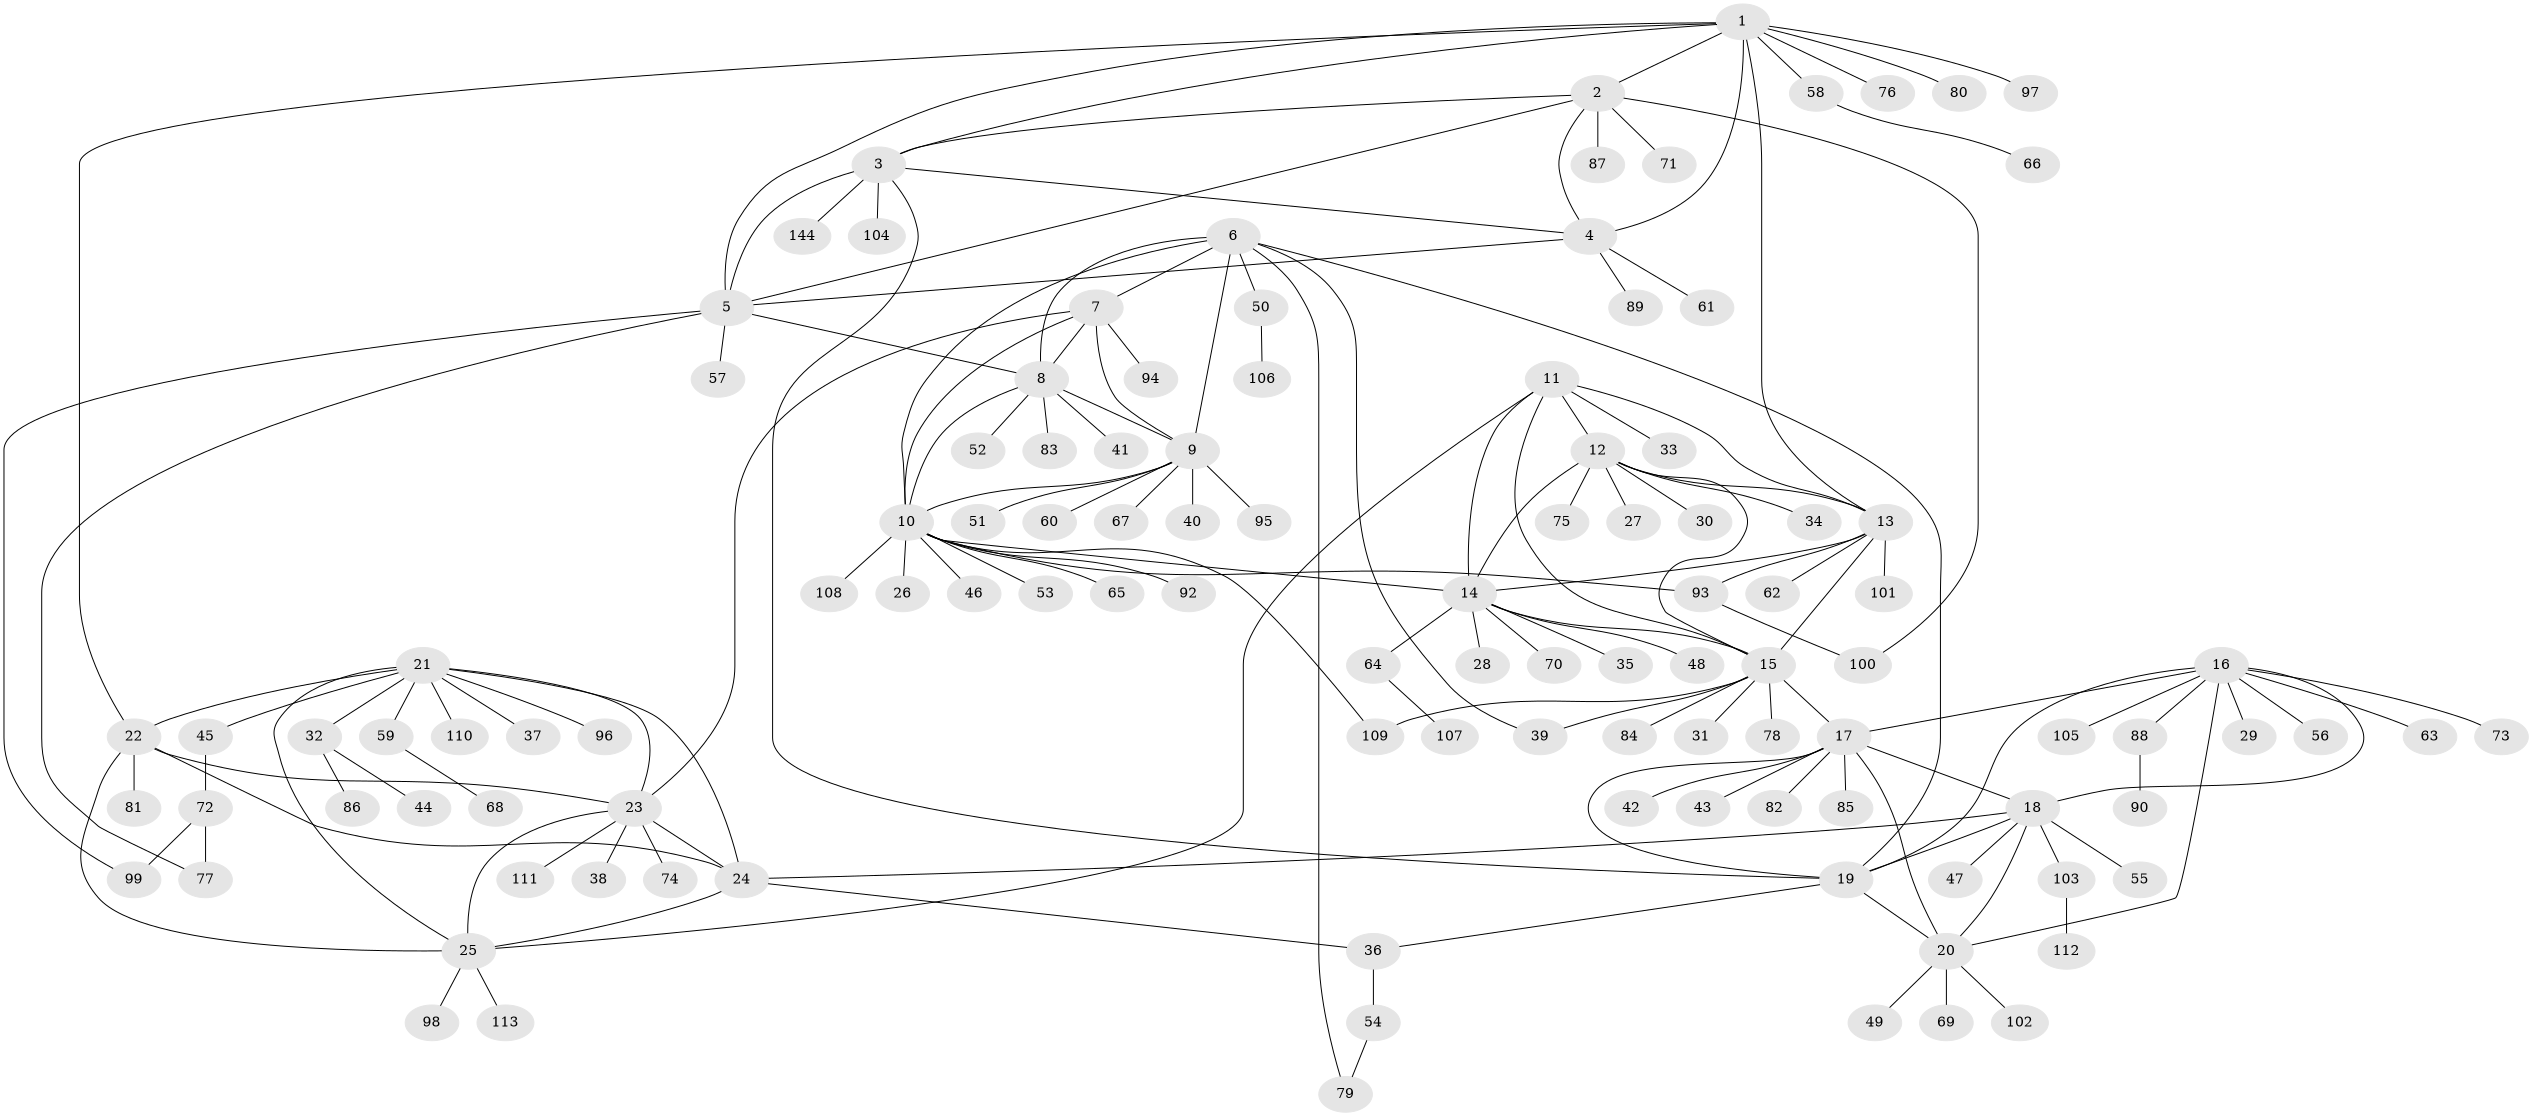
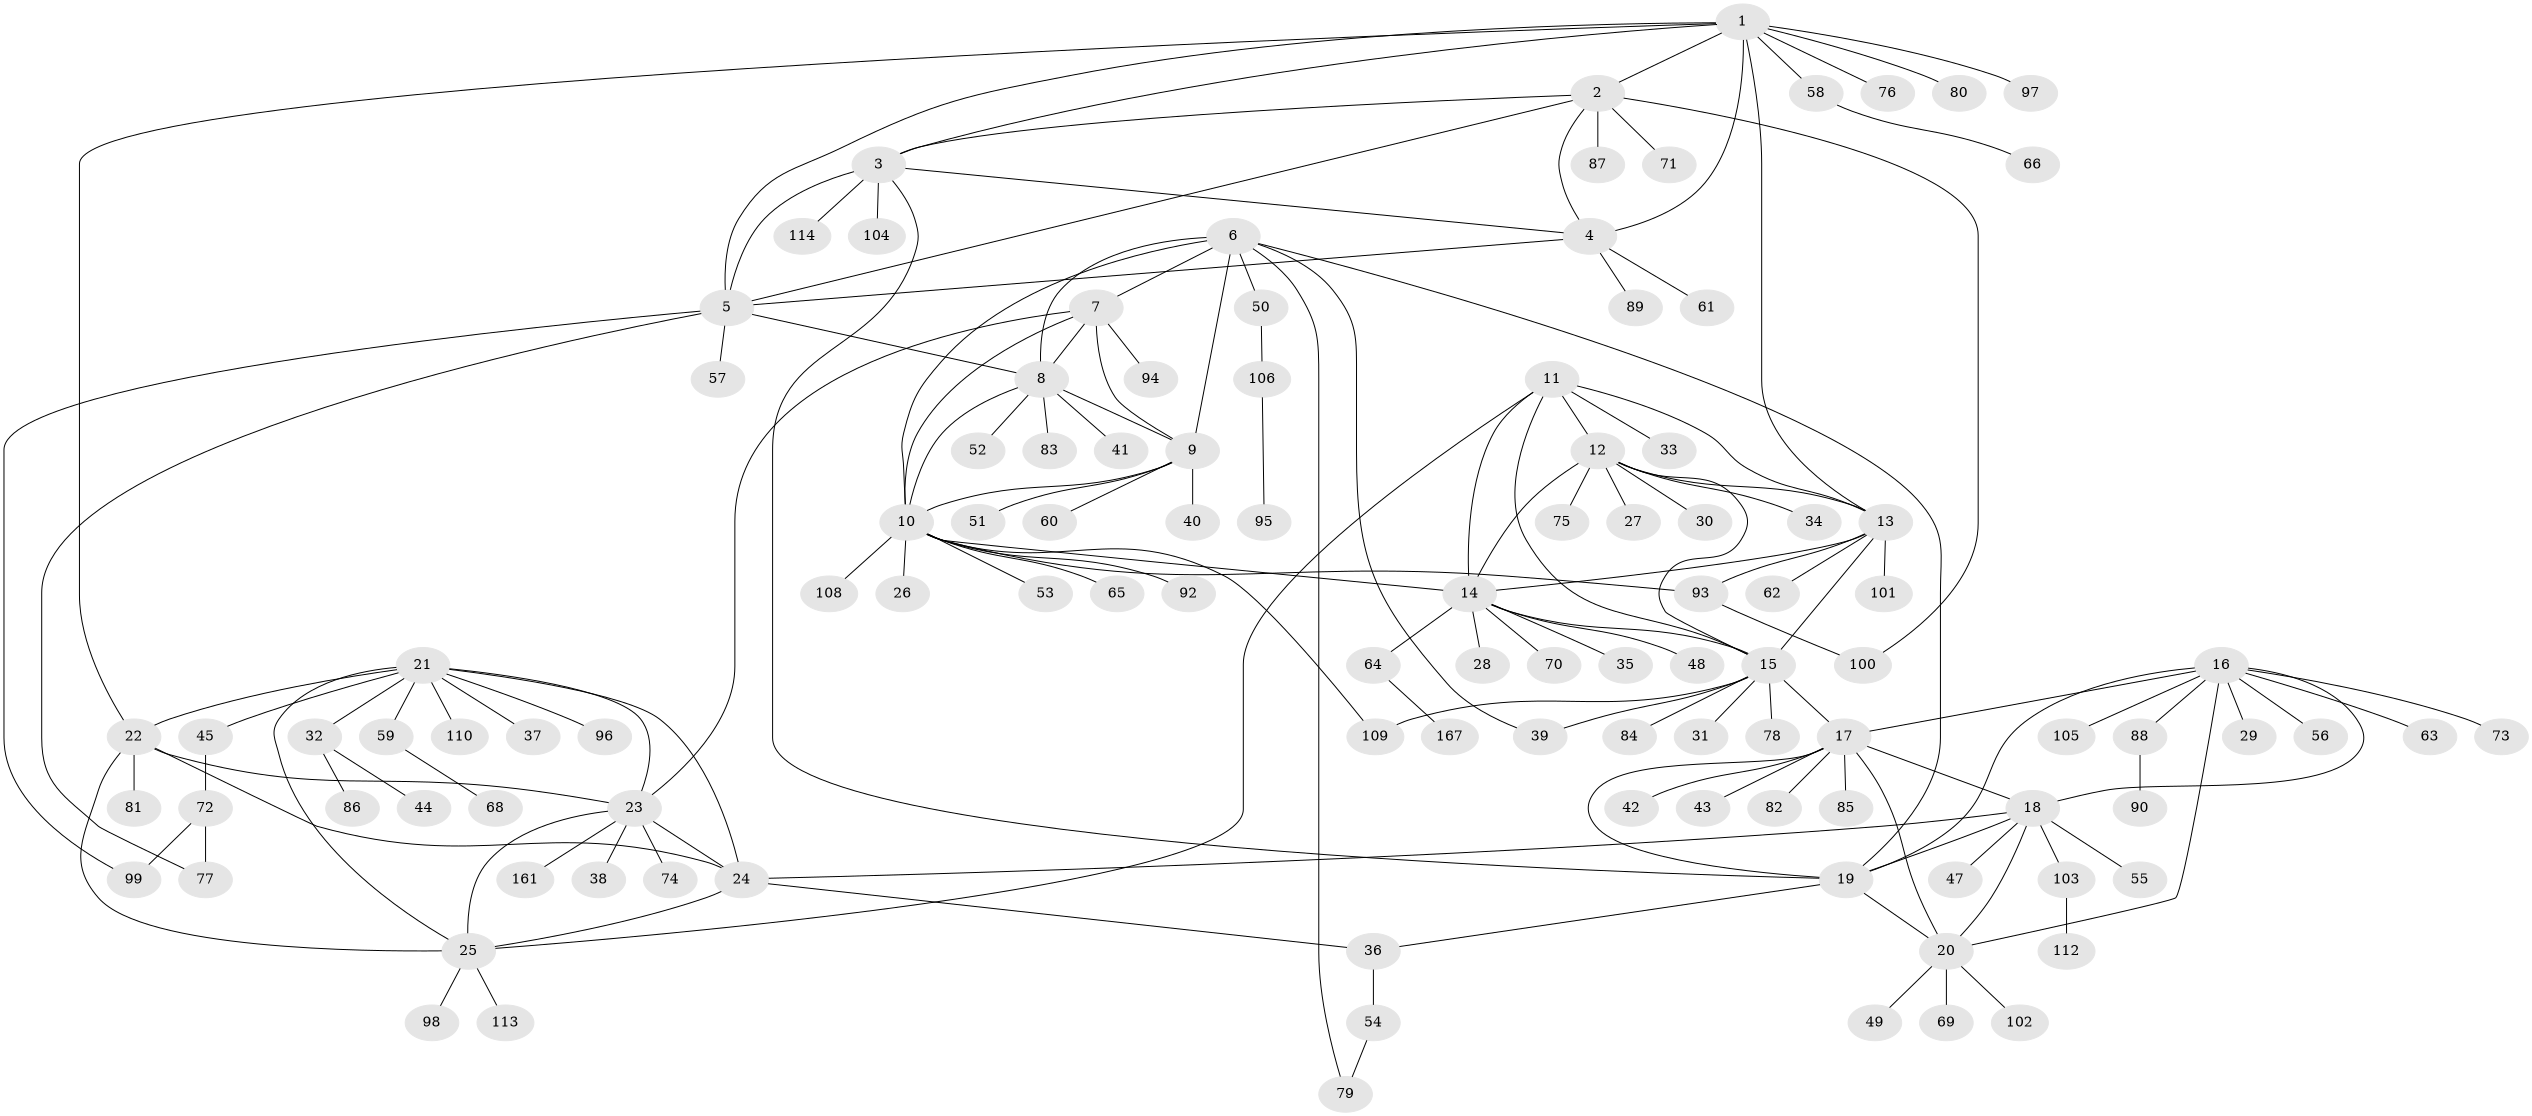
(802, 236) -> (802, 236)
(1228, 486) -> (1263, 451)
(1121, 522) -> none
(974, 594) -> none
(1450, 737) -> (1450, 737)
(525, 880) -> (525, 880)
